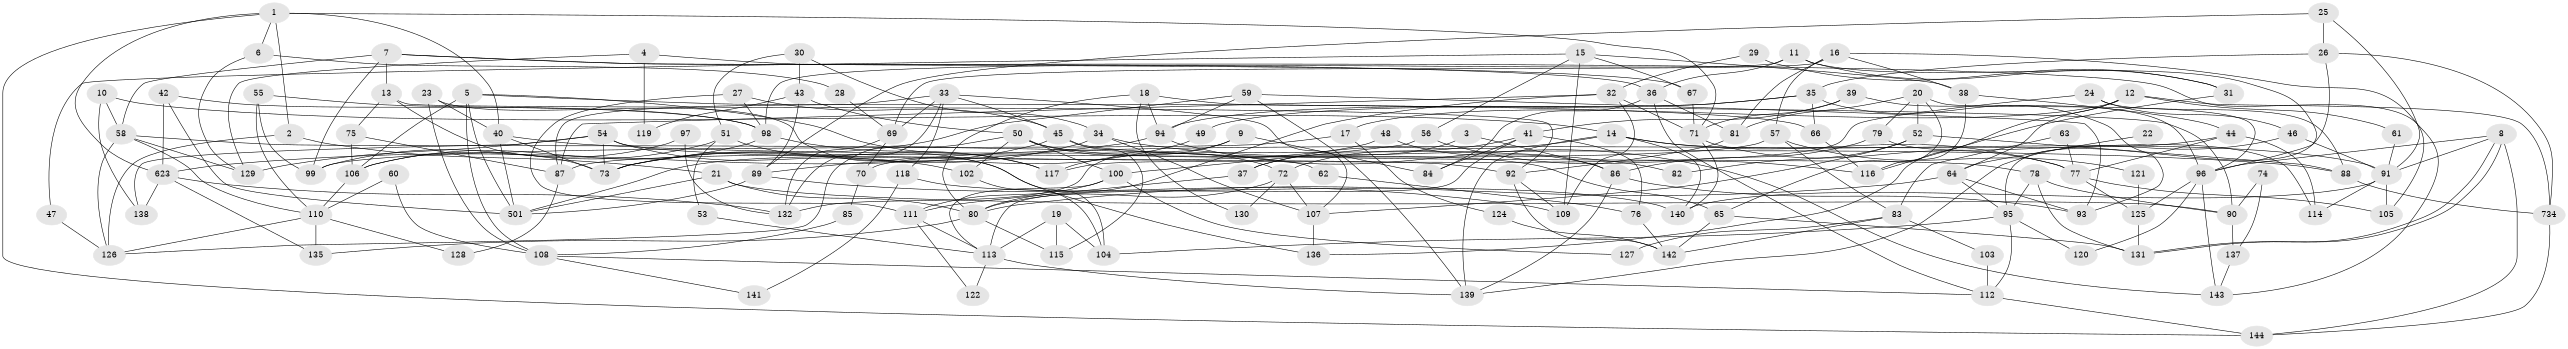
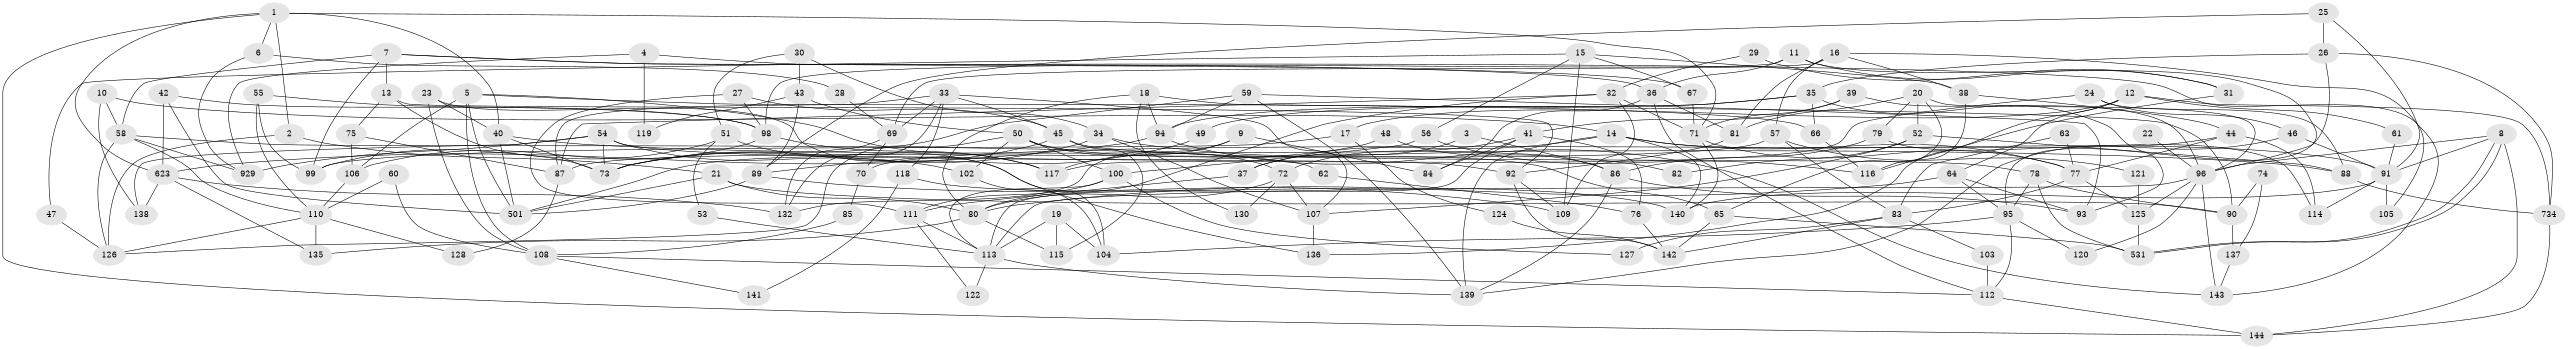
(686, 134) -> none
(2048, 151) -> (2175, 154)
(248, 175) -> (248, 175)
none -> (1583, 188)
(2195, 194) -> (1962, 206)
(2138, 255) -> (2138, 255)
